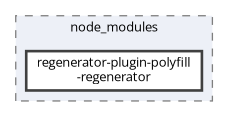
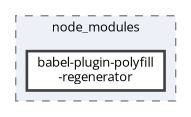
(114, 71) -> (96, 71)
